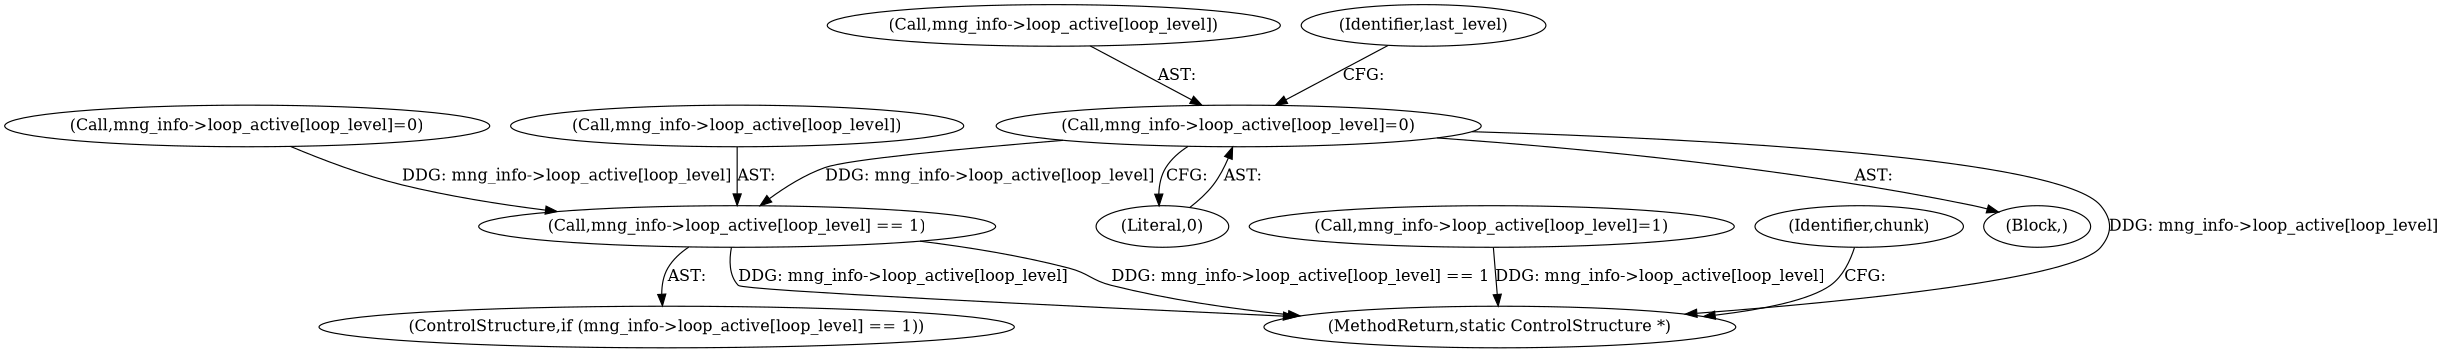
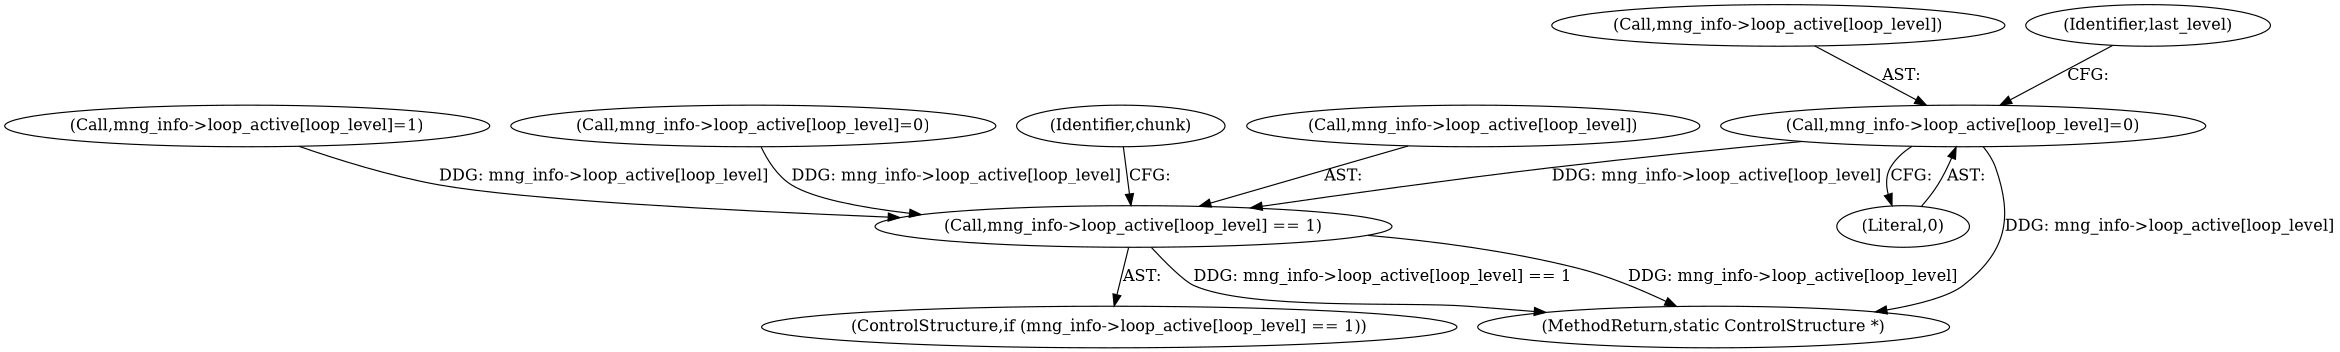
(2037, 226) -> none
(1495, 271) -> (591, 201)
(1808, 296) -> (1126, 170)
